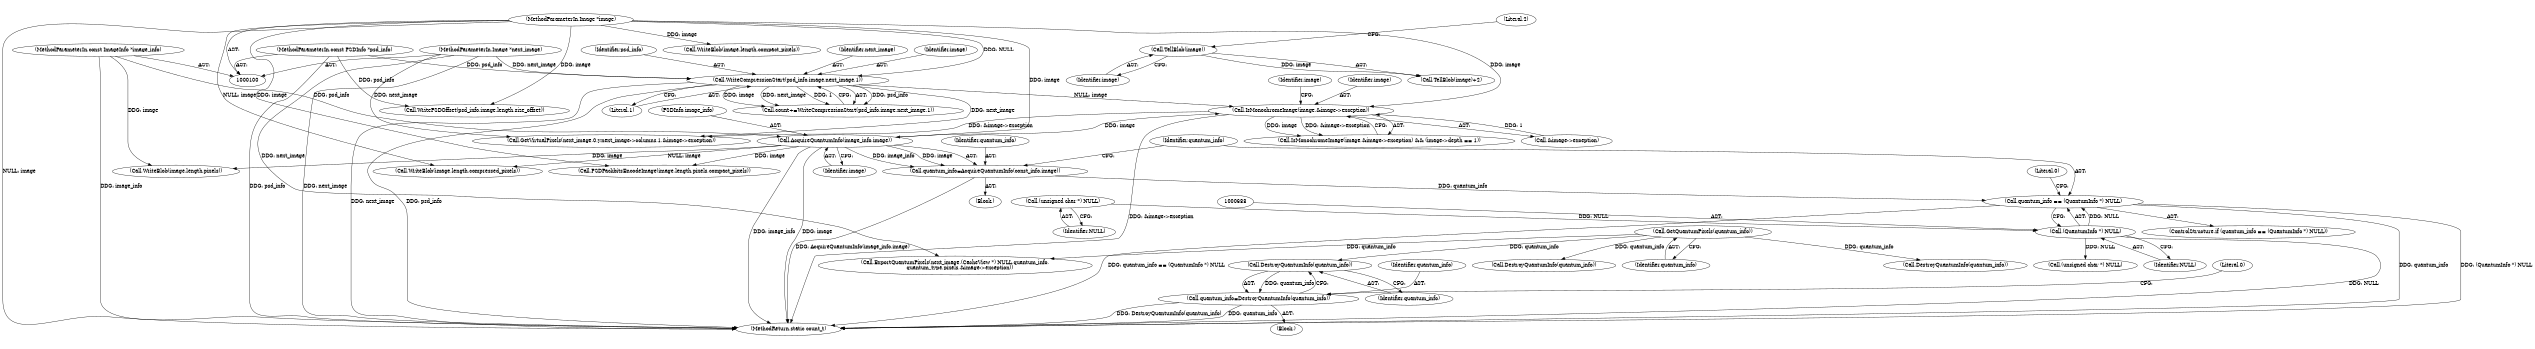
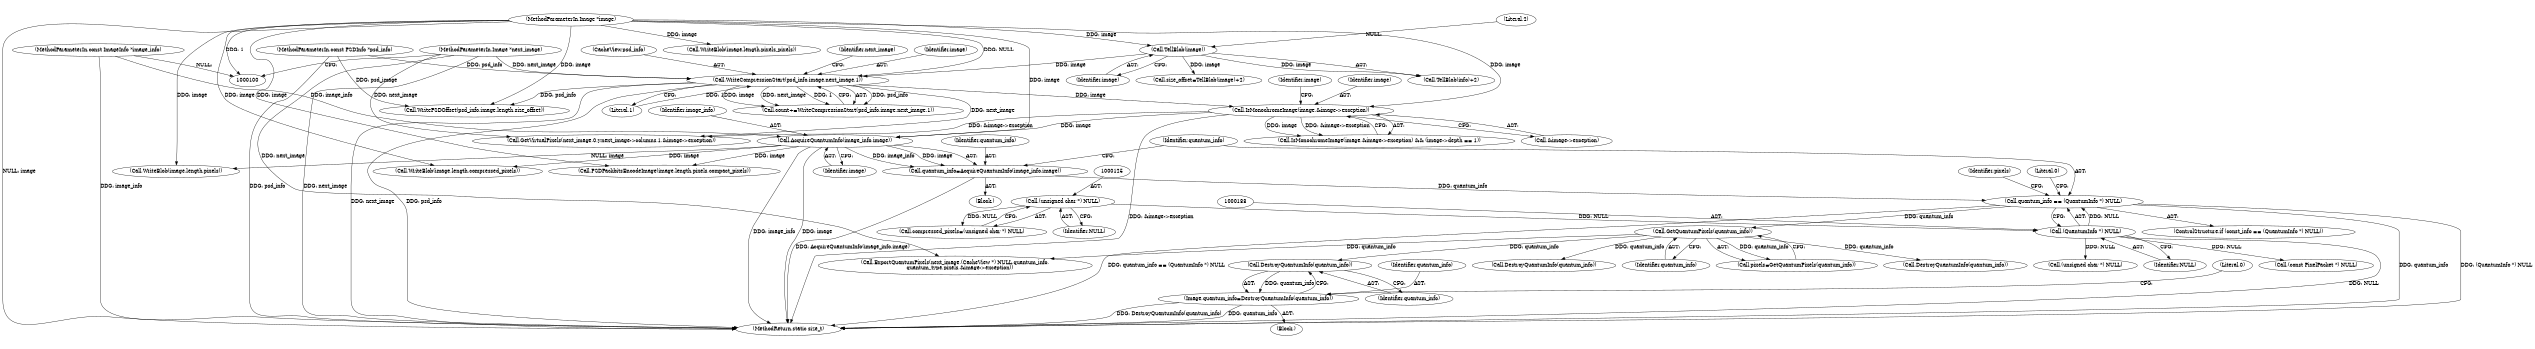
none -> (994, 30)
(1375, 35) -> (1375, 35)
(235, 50) -> (235, 50)
(619, 50) -> (619, 50)
(742, 50) -> (742, 50)
(251, 58) -> none
(205, 65) -> (205, 65)
(332, 65) -> (332, 65)
(839, 65) -> (839, 65)
none -> (1007, 67)
(377, 80) -> (377, 80)
none -> (1199, 80)
(1451, 80) -> (1451, 80)
none -> (603, 87)
(240, 96) -> (240, 96)
(332, 96) -> (332, 96)
(715, 96) -> (715, 96)
(1091, 96) -> (1091, 96)
(687, 111) -> (687, 111)
(128, 112) -> (215, 37)
(1465, 126) -> (1465, 126)
(1514, 126) -> (1514, 126)
(1056, 132) -> (1056, 124)
(607, 156) -> (607, 156)
(684, 156) -> (684, 156)
(985, 171) -> (985, 171)
none -> (1112, 171)
none -> (1990, 171)
(1235, 202) -> (1235, 202)
none -> (1883, 217)
none -> (962, 232)
(2249, 232) -> (2249, 232)
none -> (1797, 265)
none -> (2316, 265)
(1258, 299) -> (1258, 299)
(789, 329) -> (789, 329)
